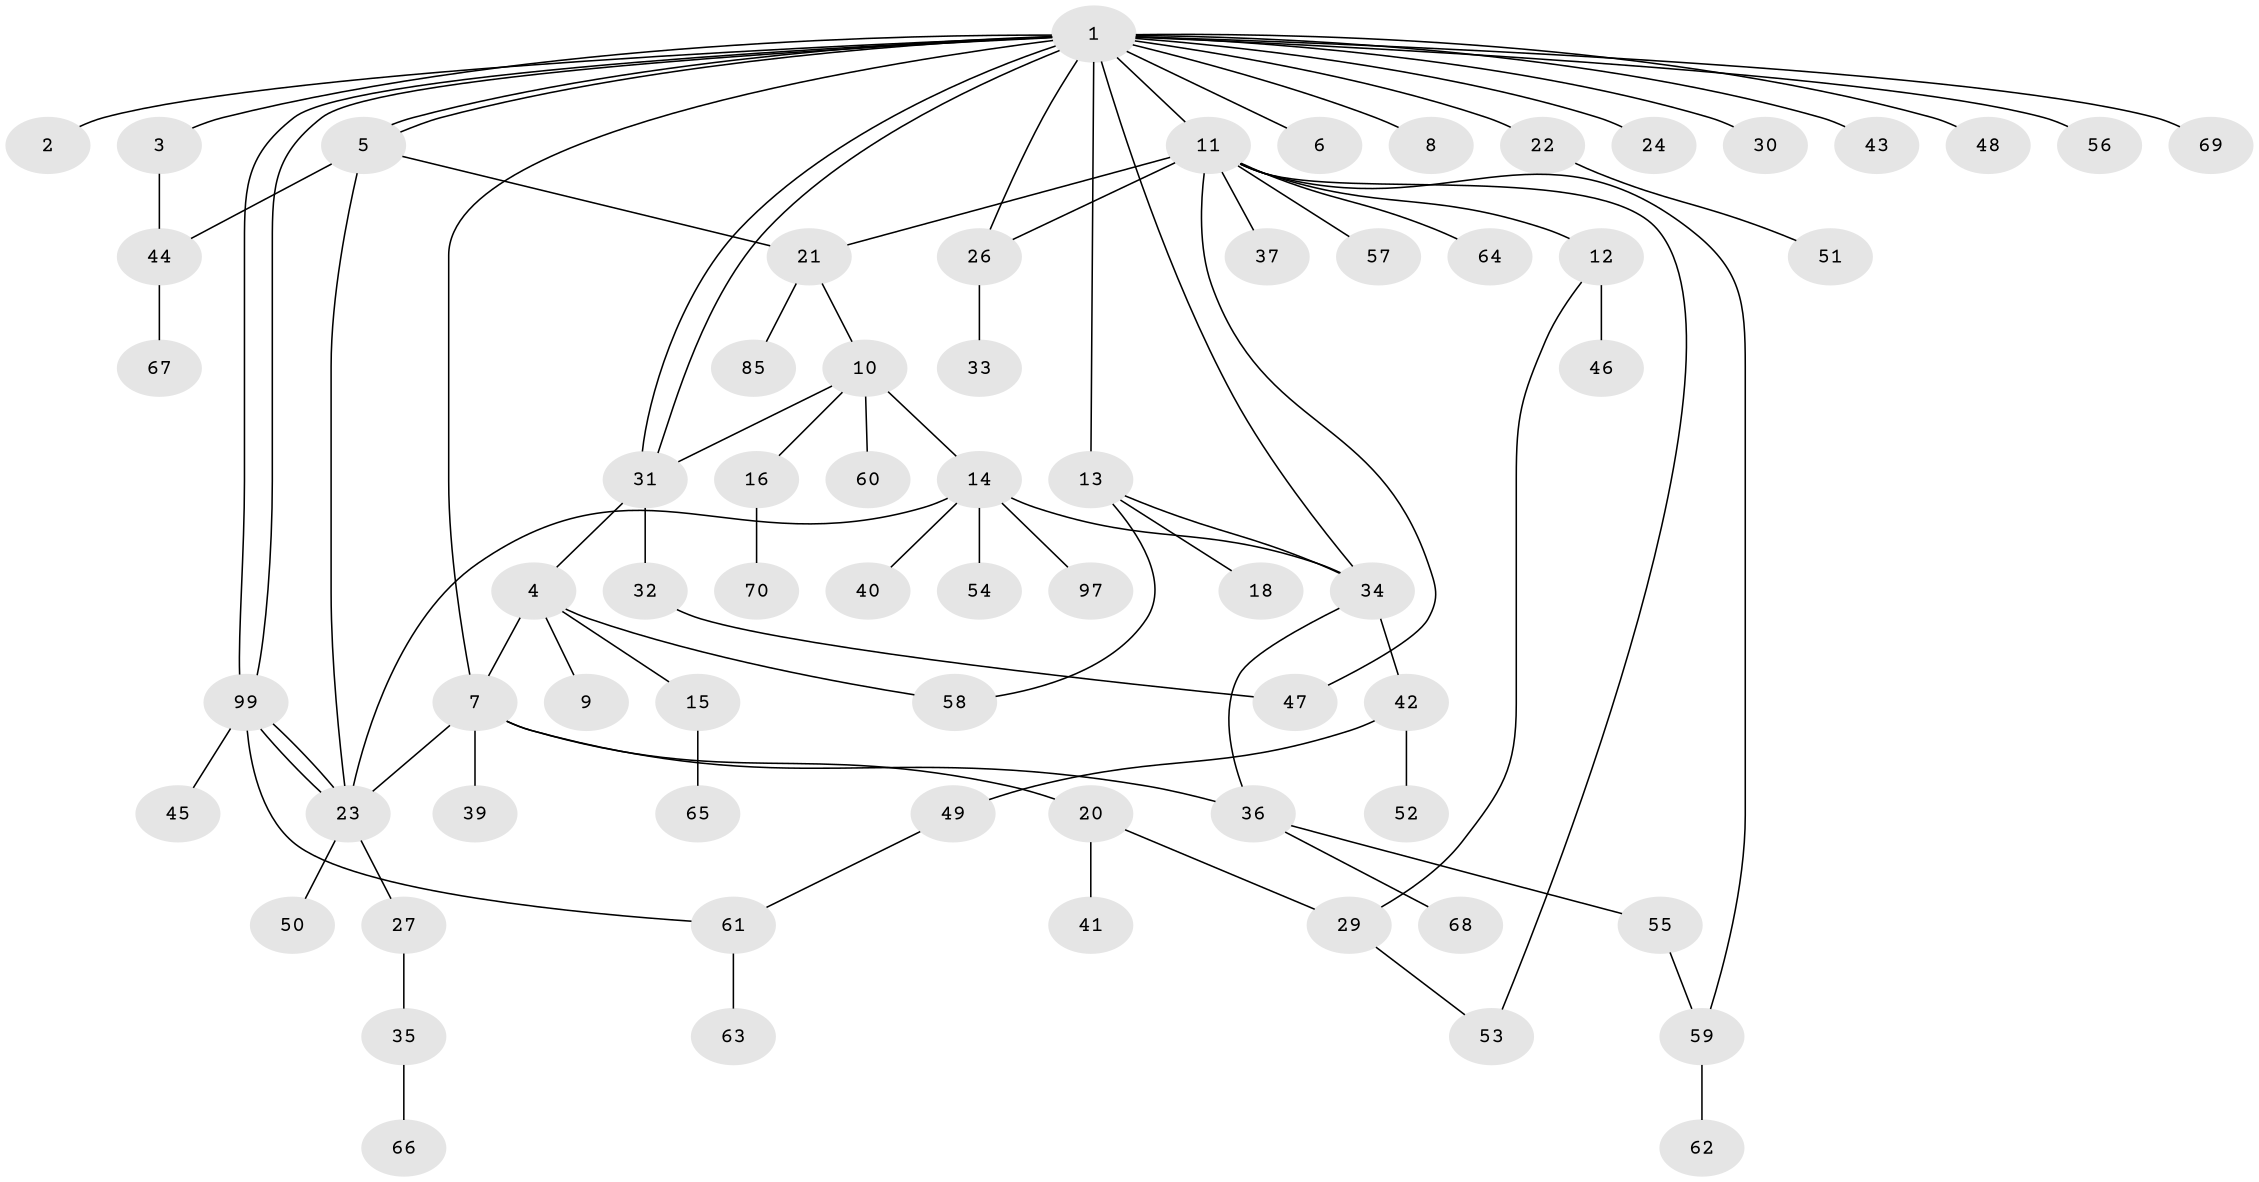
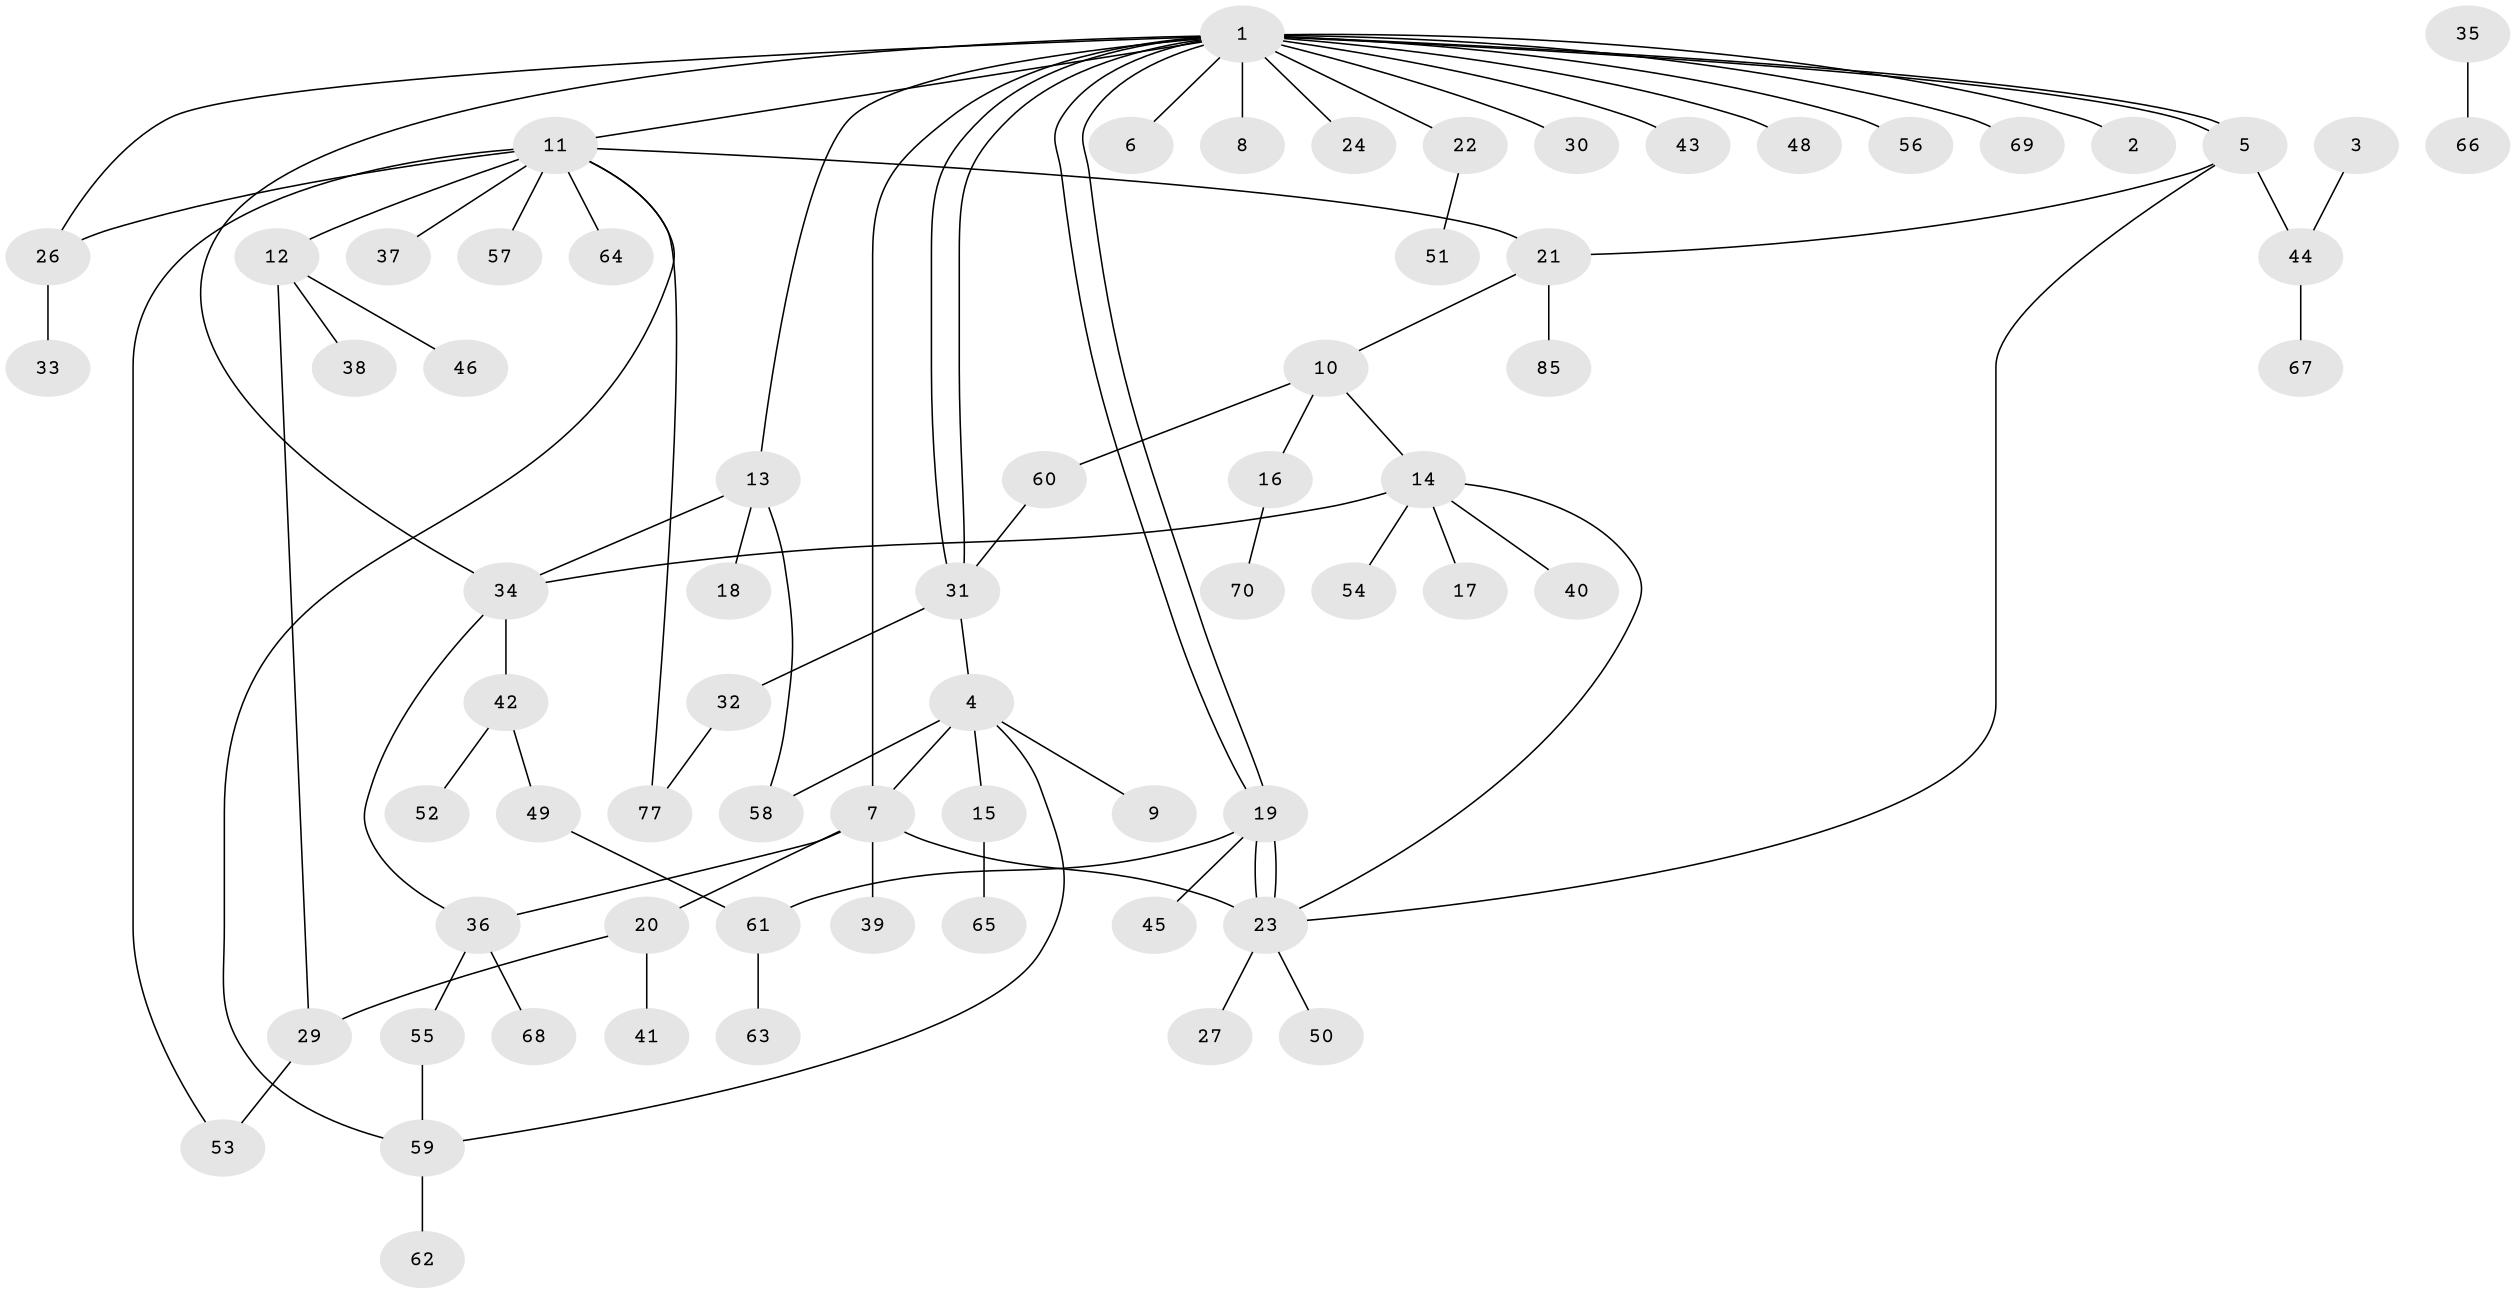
(619, 55) -> none
none -> (354, 368)
(755, 424) -> (1005, 531)
(1091, 591) -> (1465, 591)
(246, 702) -> (1266, 814)
(1295, 702) -> (650, 814)
(404, 981) -> none
none -> (884, 1044)
